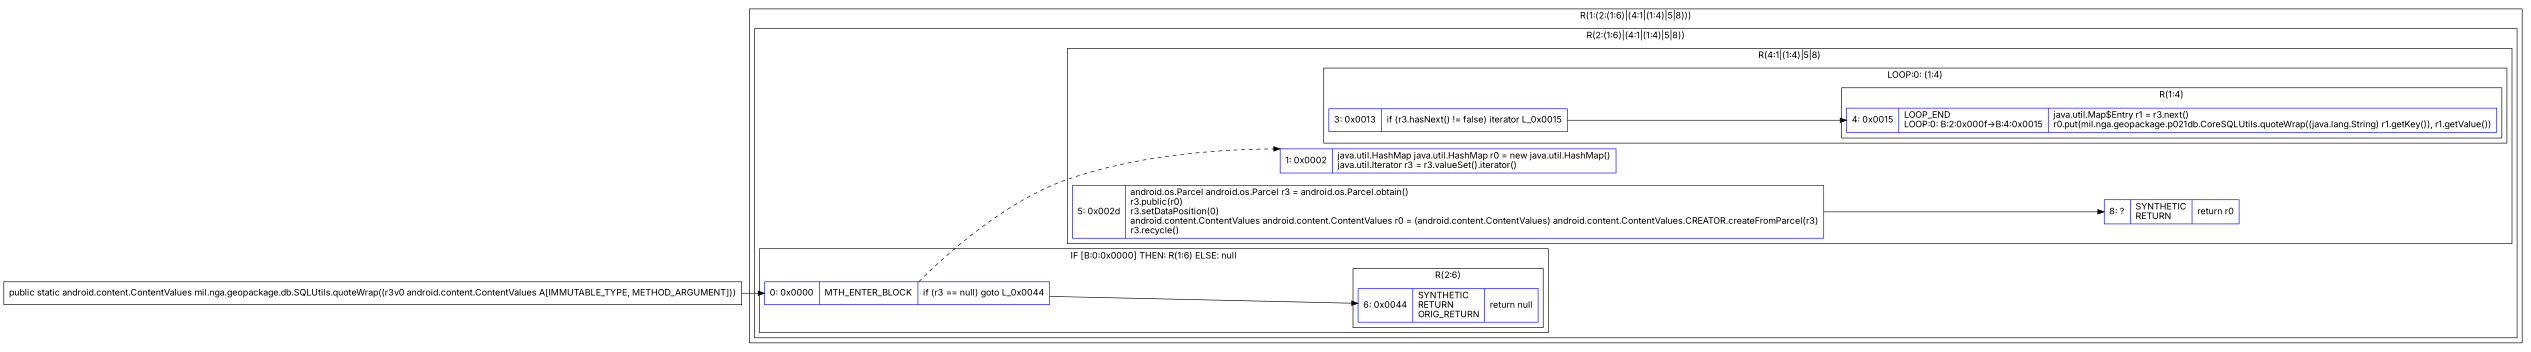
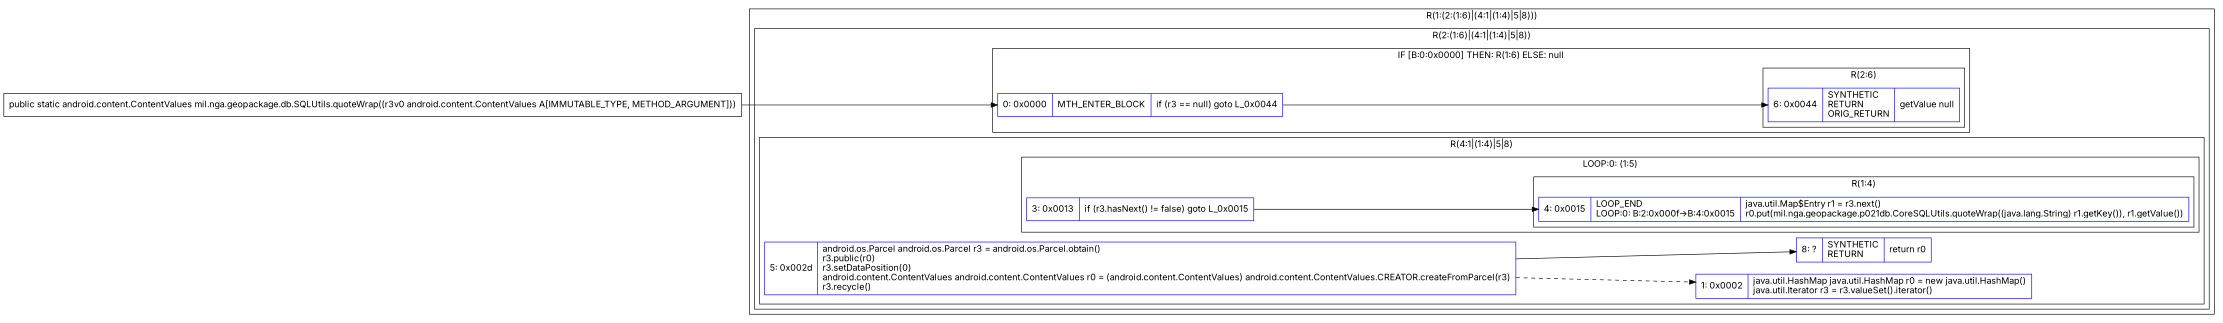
(1915, 75) -> (1610, 164)
(1475, 120) -> (1167, 209)
(1081, 175) -> (1603, 280)
(1511, 305) -> (1927, 105)
